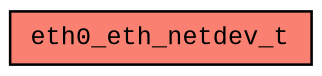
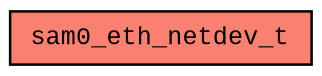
(161, 38) -> (161, 38)
